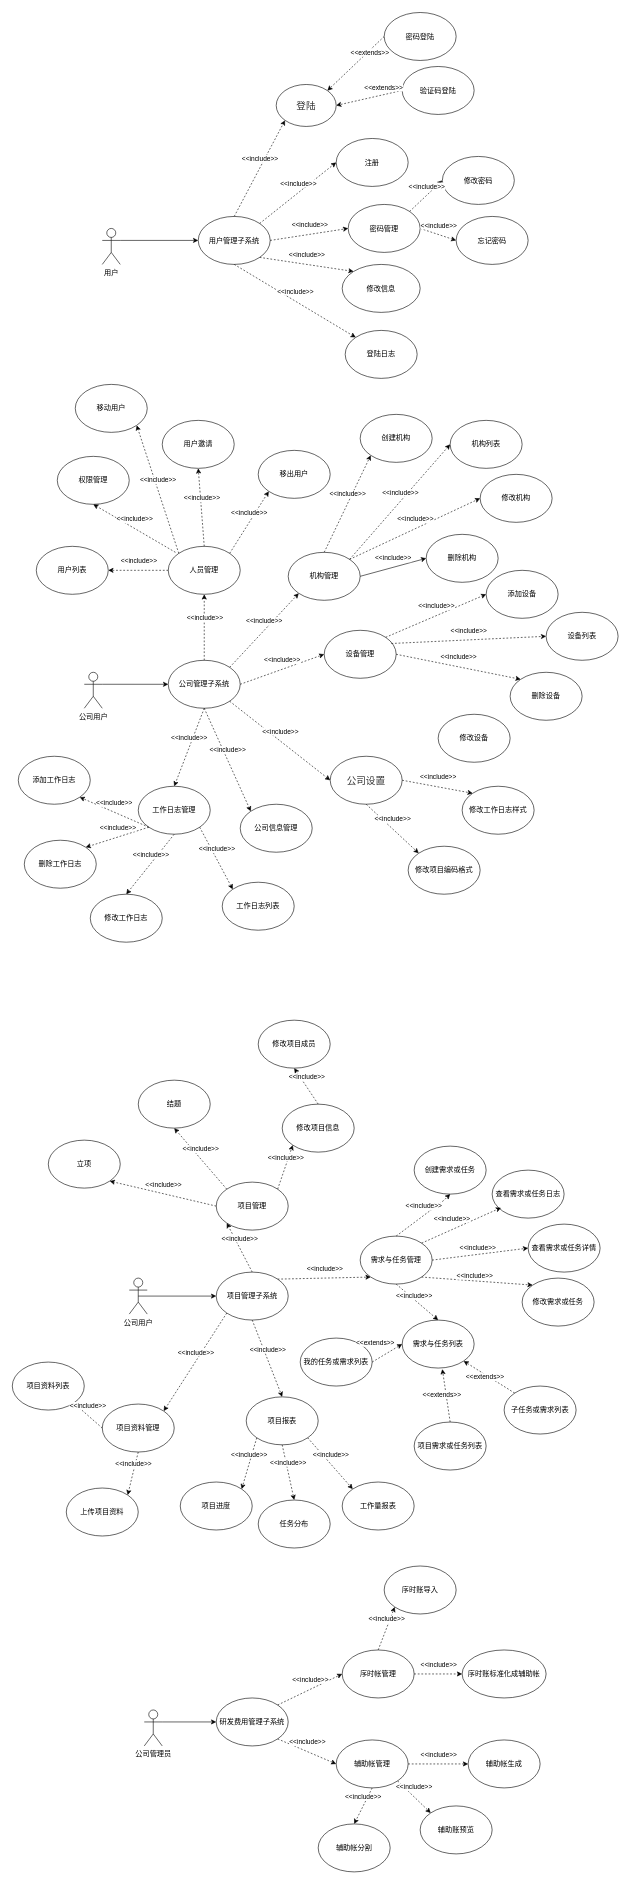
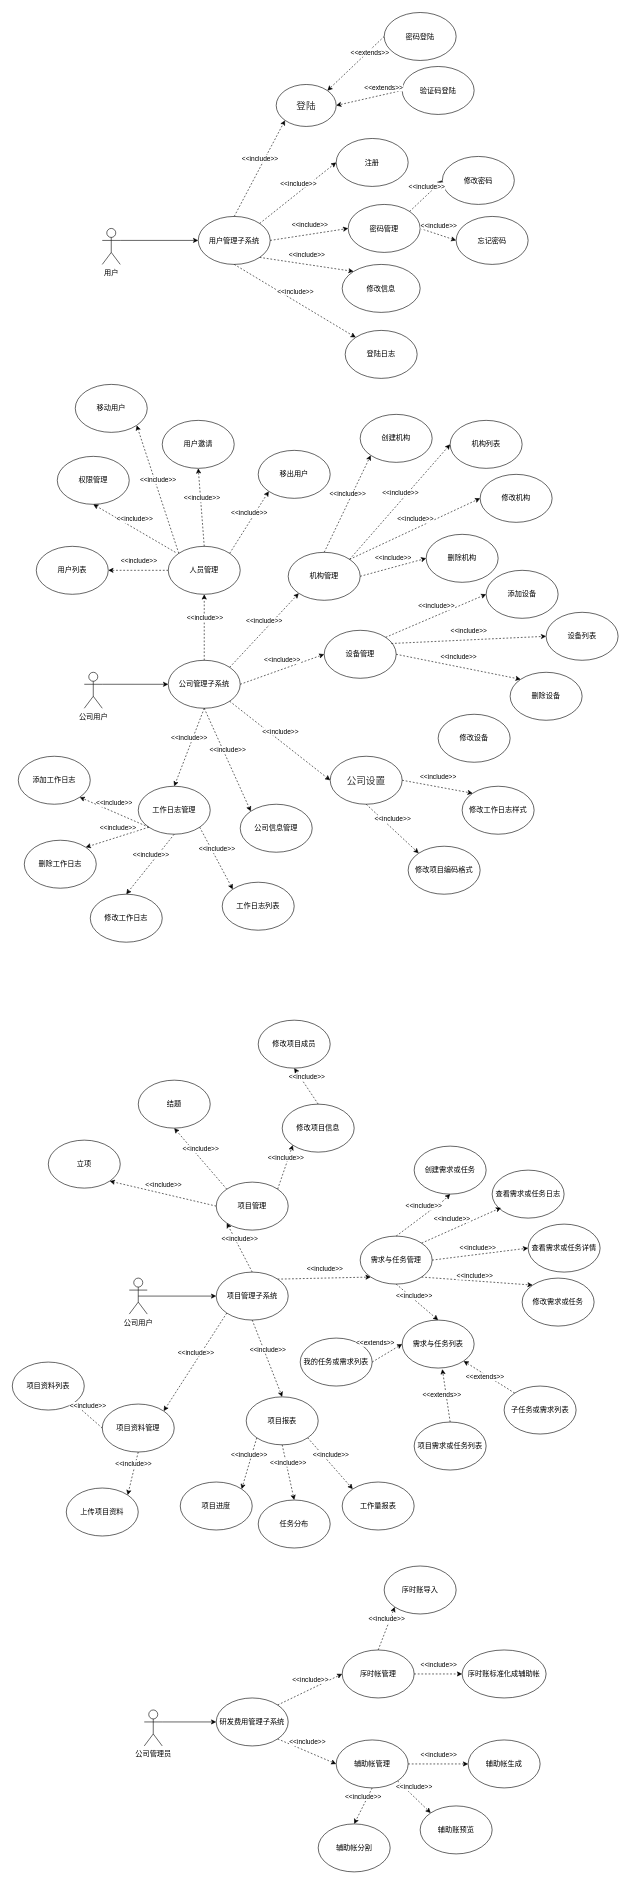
(391, 568) -> (391, 568)
